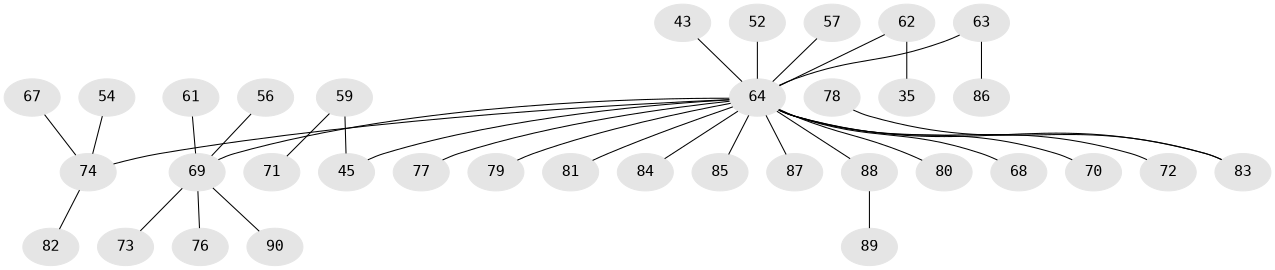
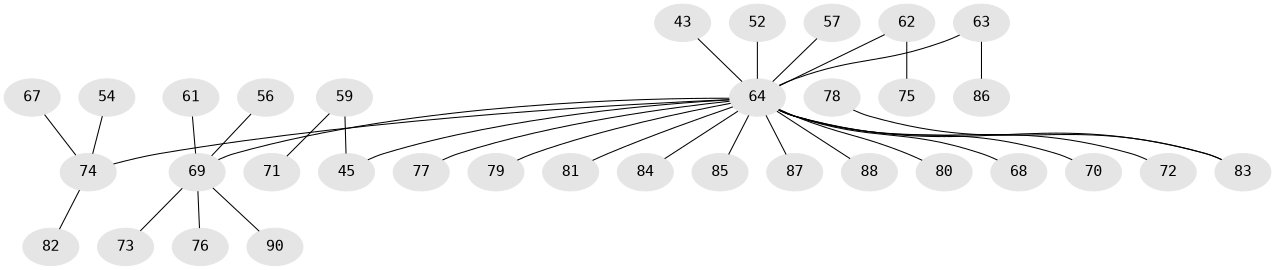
(907, 98) -> (907, 98)
(869, 247) -> none
